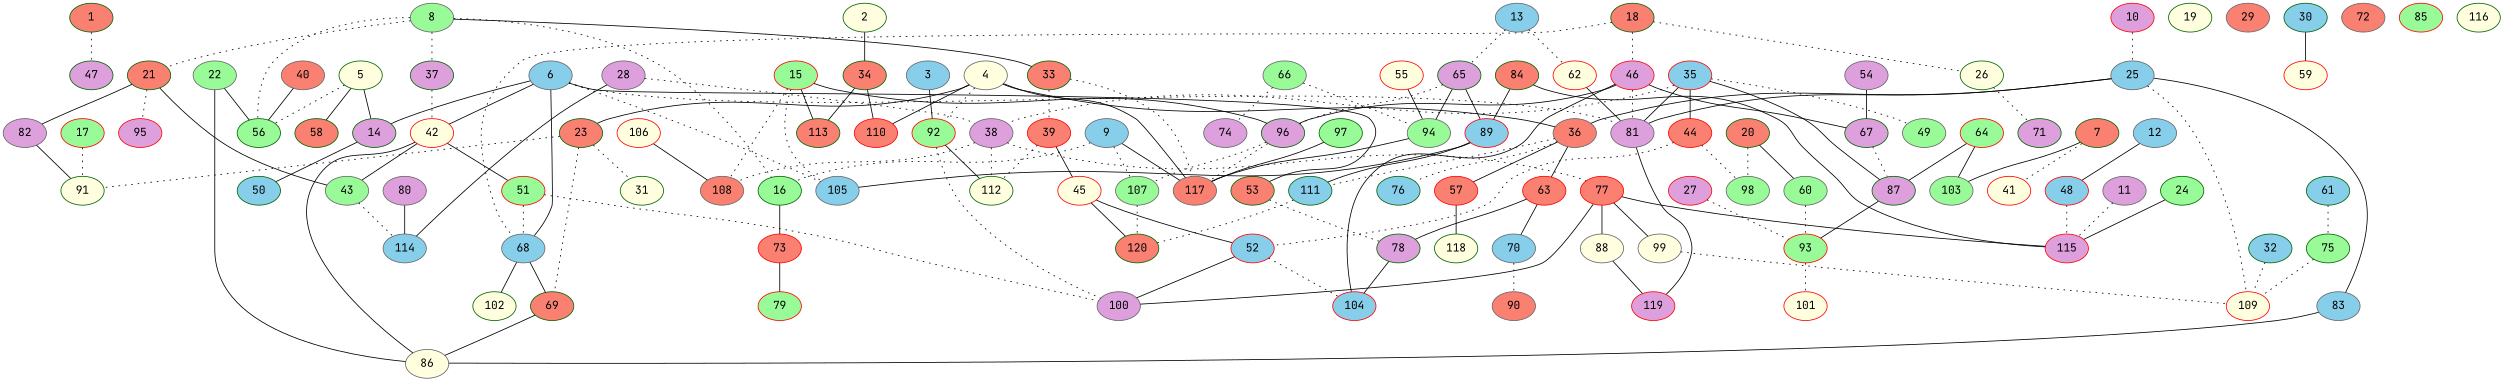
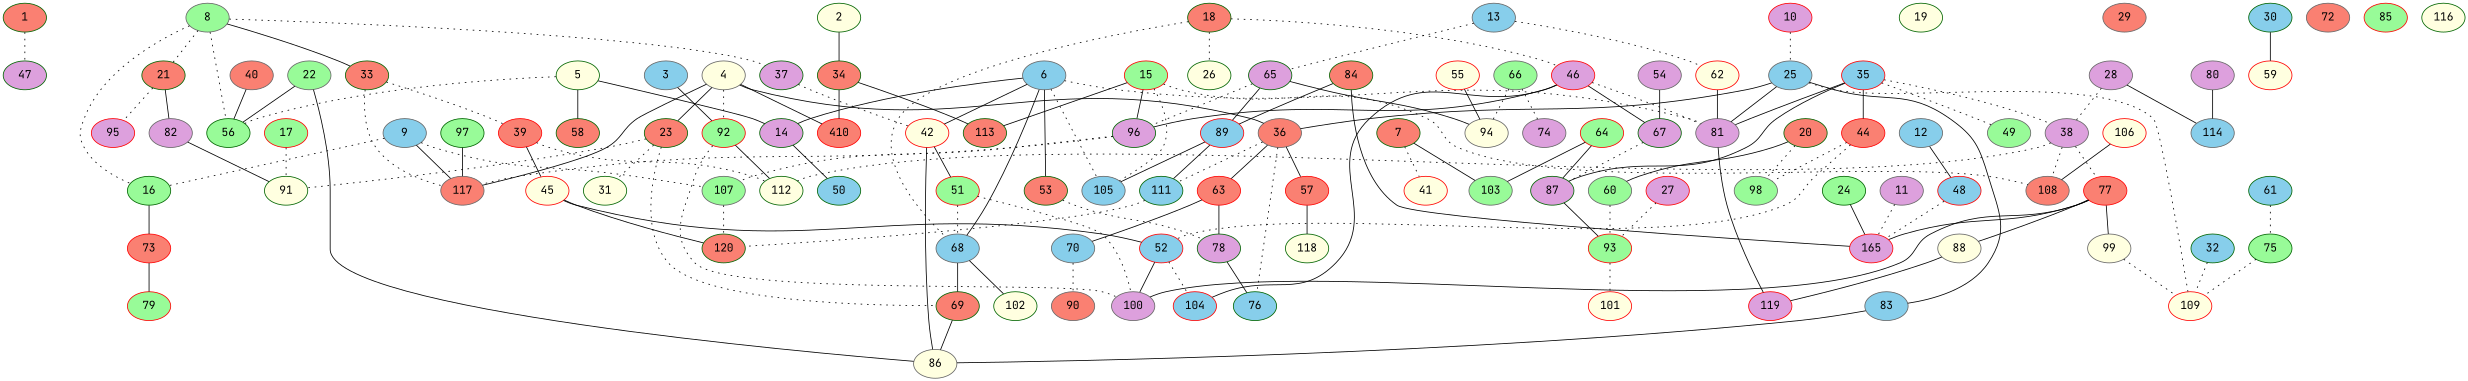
(876, 133) -> (839, 133)
(1429, 133) -> (1487, 133)
(2040, 133) -> none
(1339, 153) -> none
(347, 191) -> none
(2067, 248) -> (1871, 248)
(1376, 277) -> (1237, 277)
